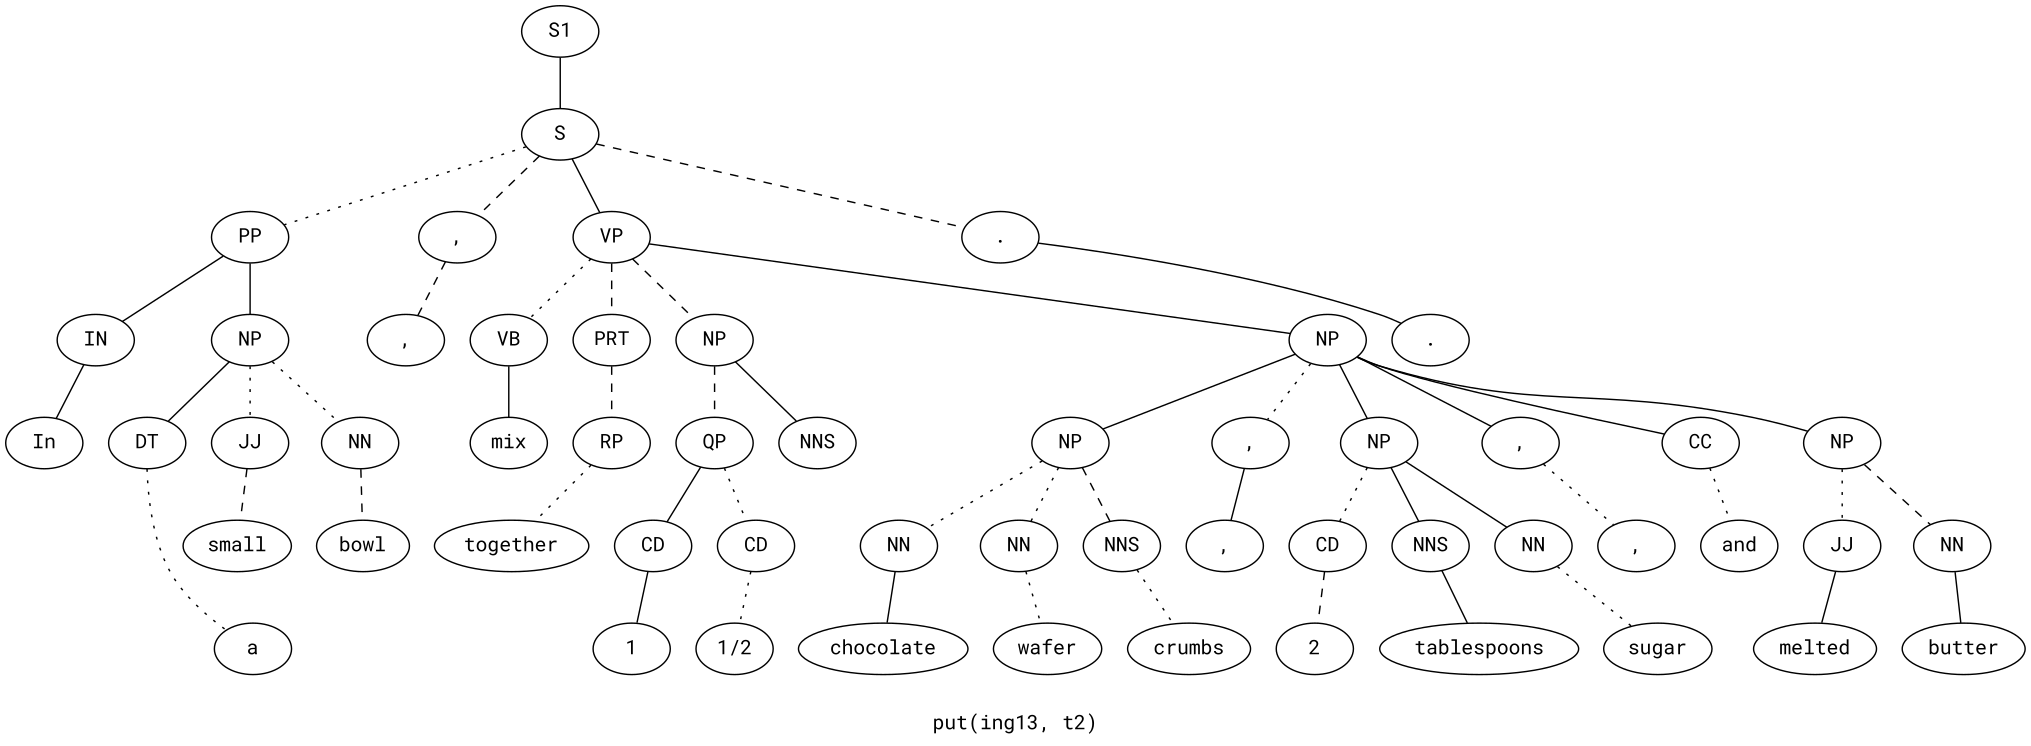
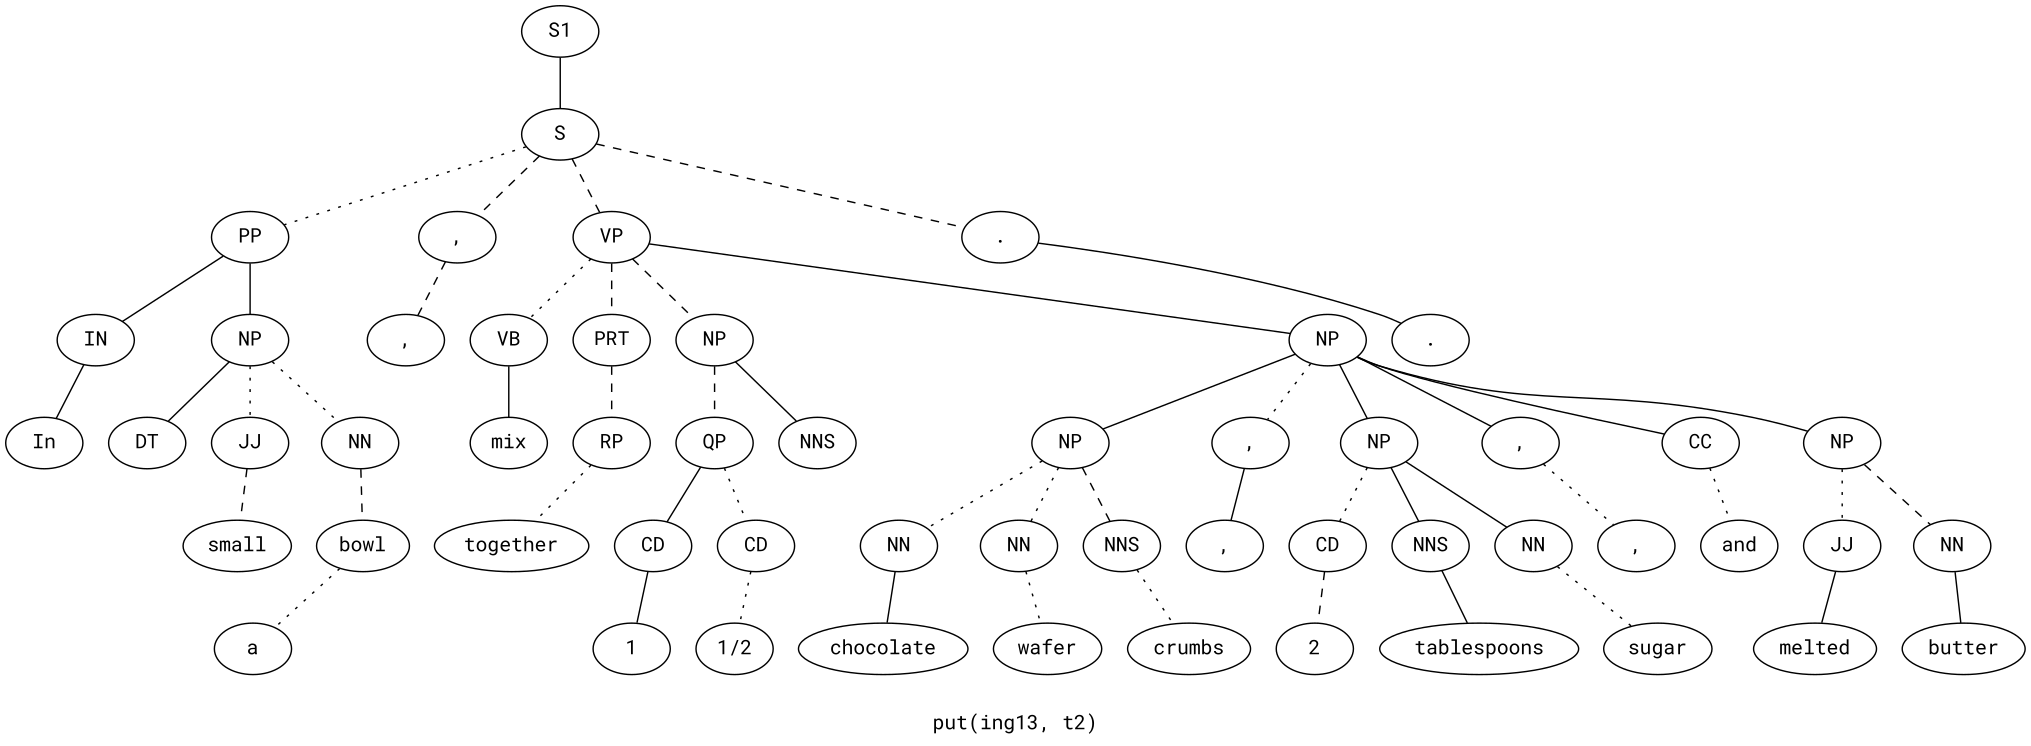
(586, 186) -> (586, 186)
(165, 561) -> (307, 598)
